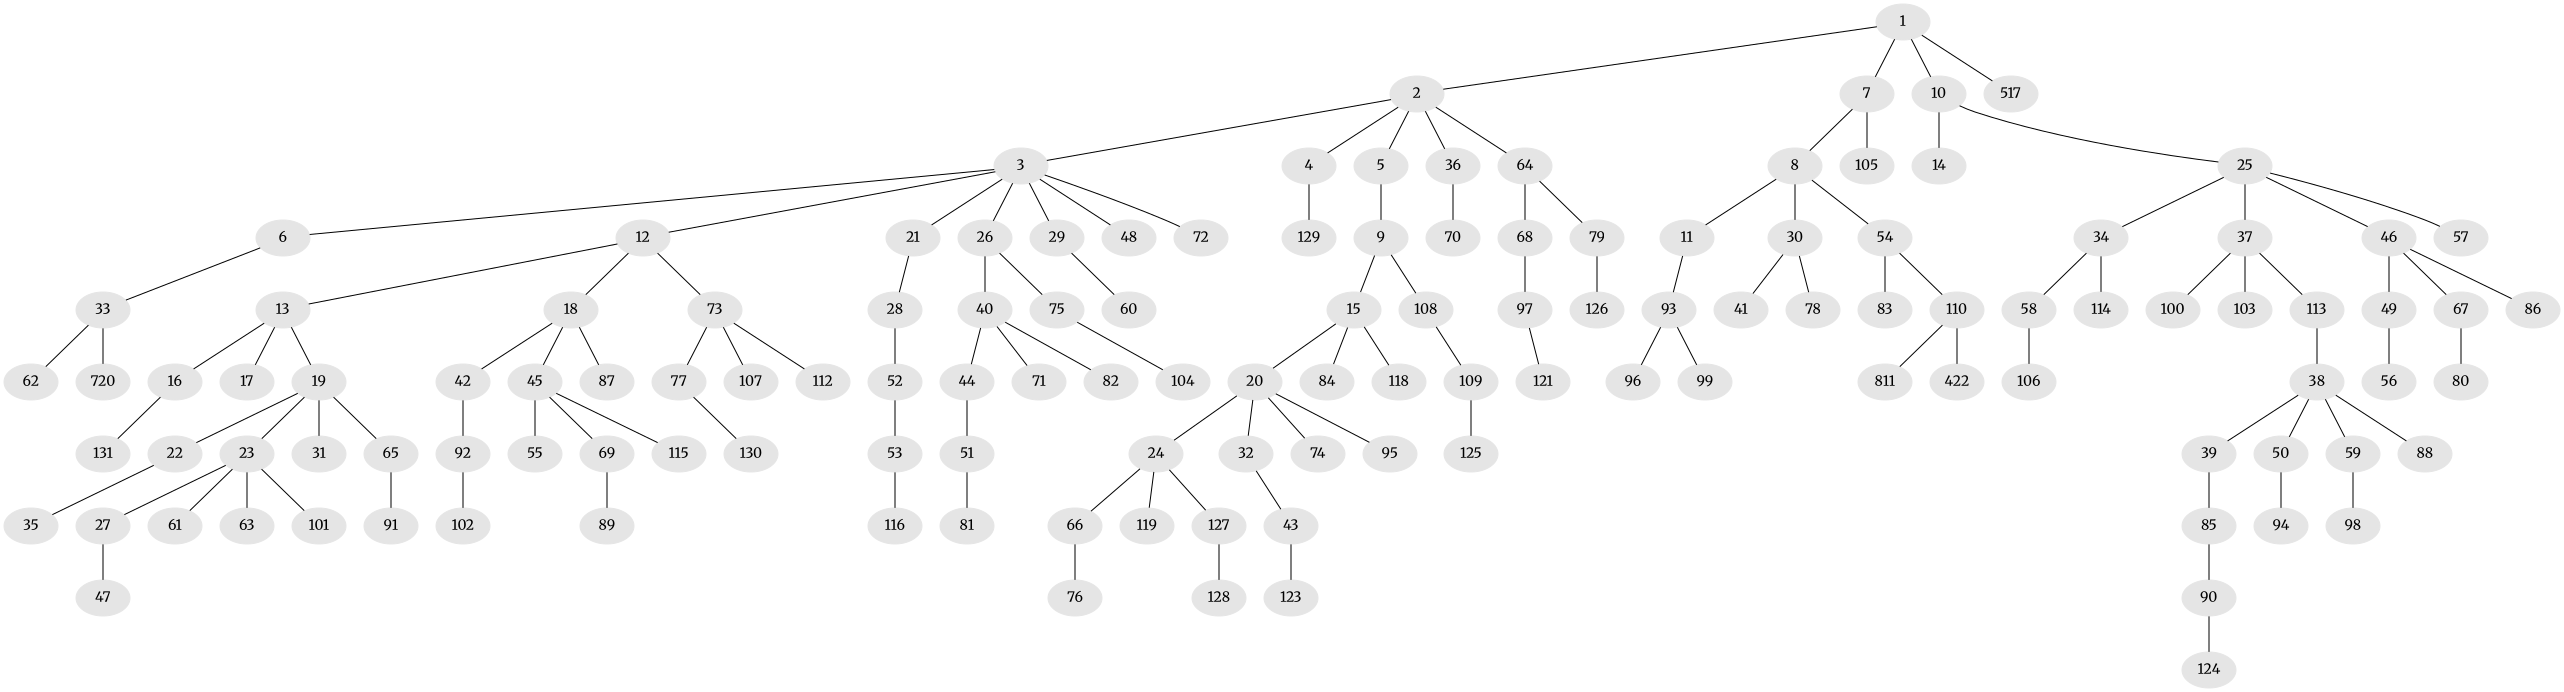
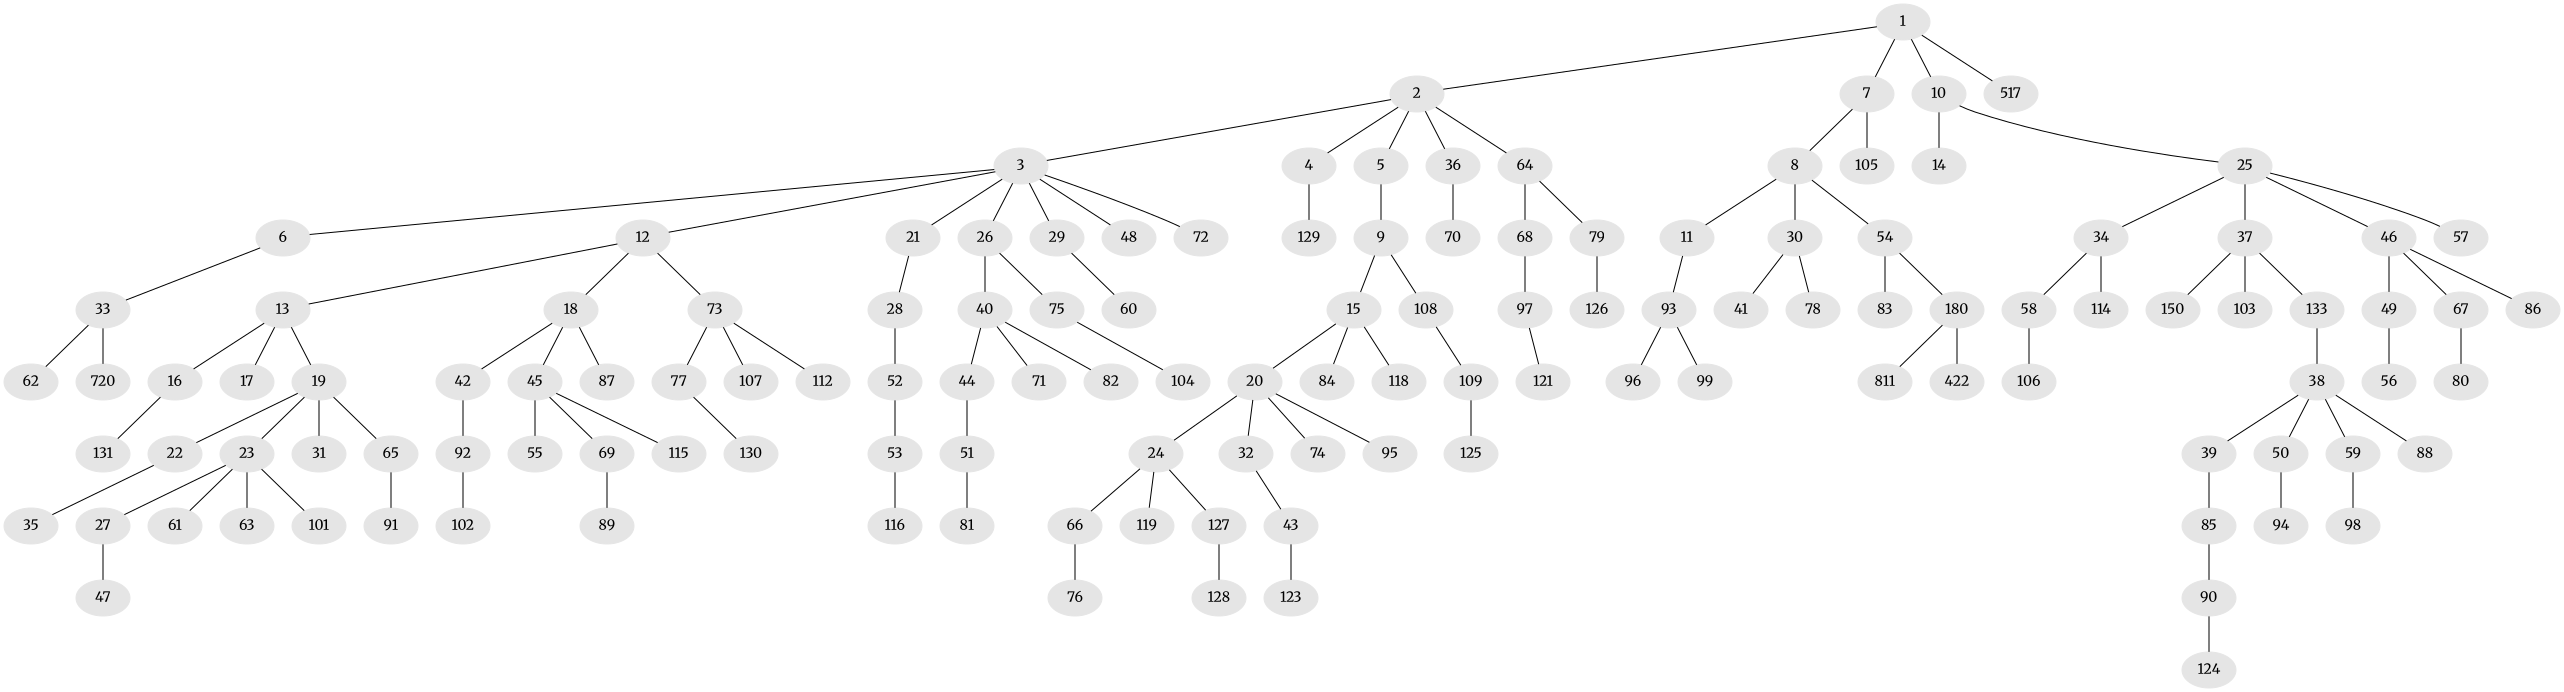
(1957, 310) -> (1957, 310)
(2173, 310) -> (2173, 310)
(2317, 310) -> (2317, 310)
